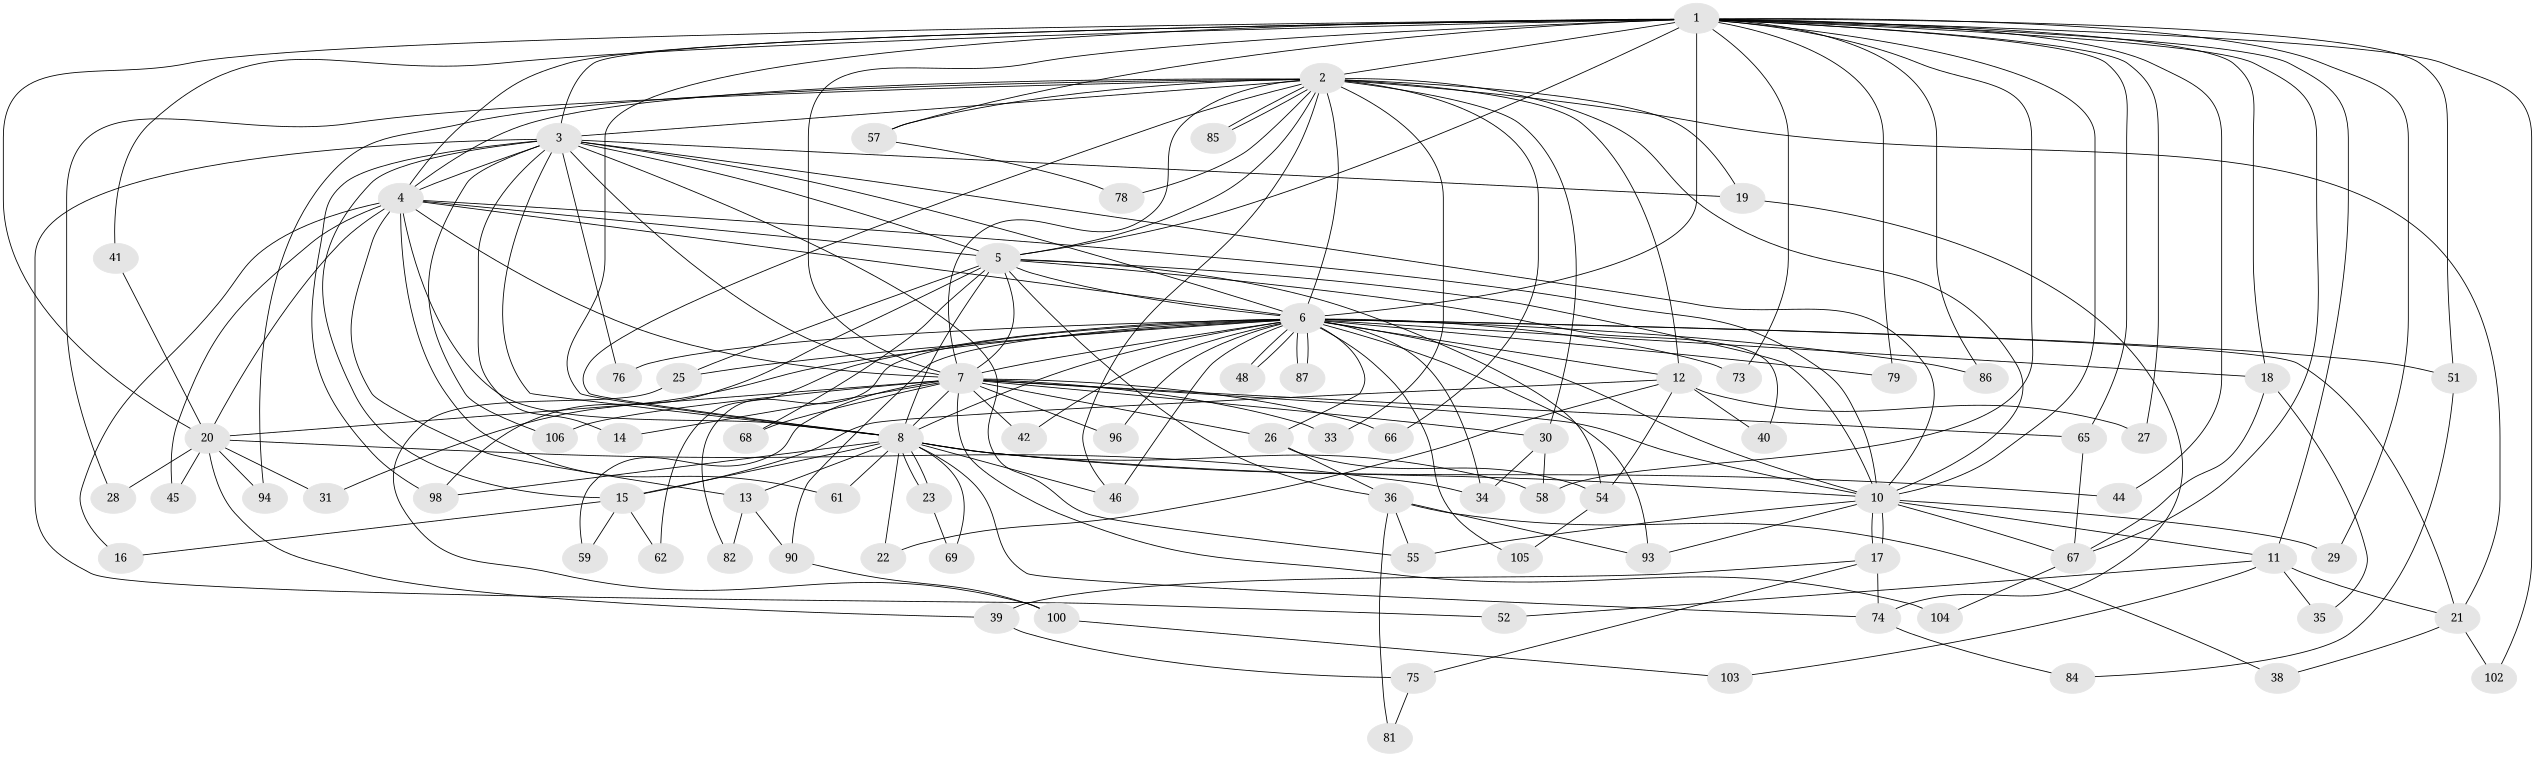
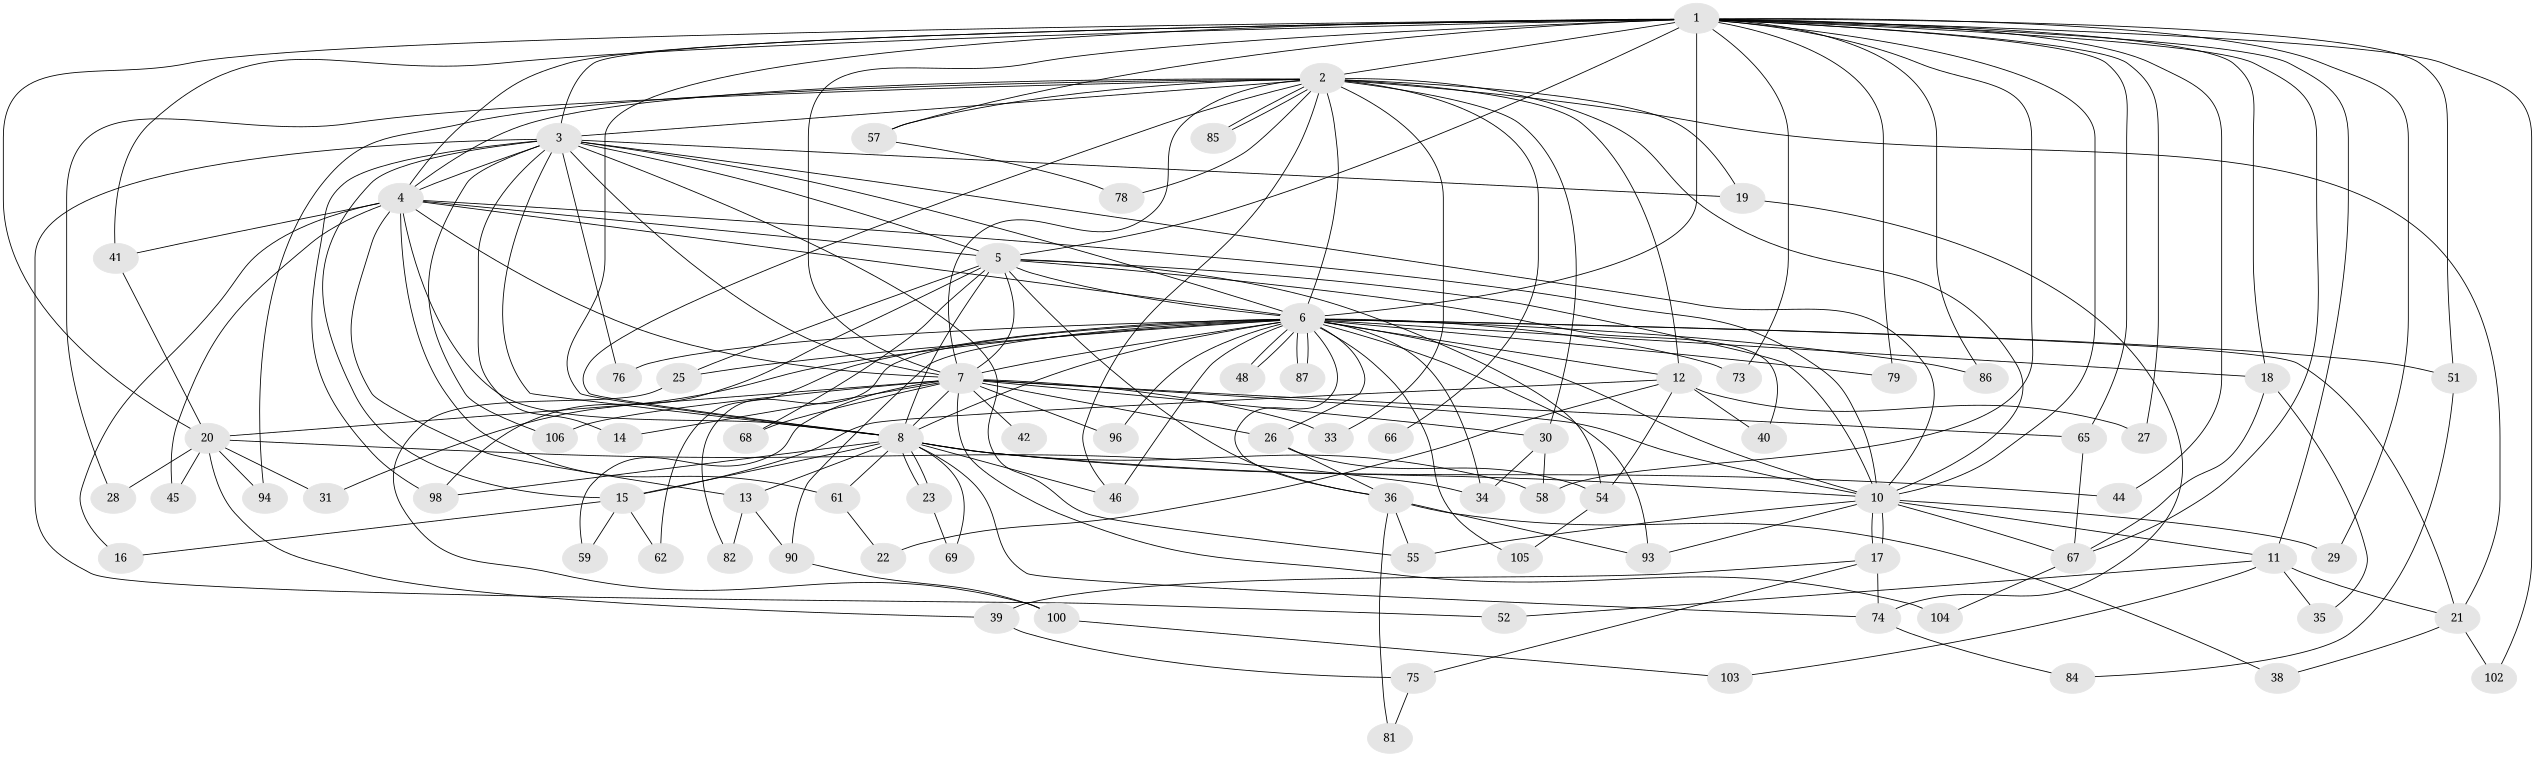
(1189, 209) -> none
(288, 307) -> (258, 228)
(1154, 361) -> (1241, 423)
(1180, 390) -> none
(892, 498) -> (860, 528)
